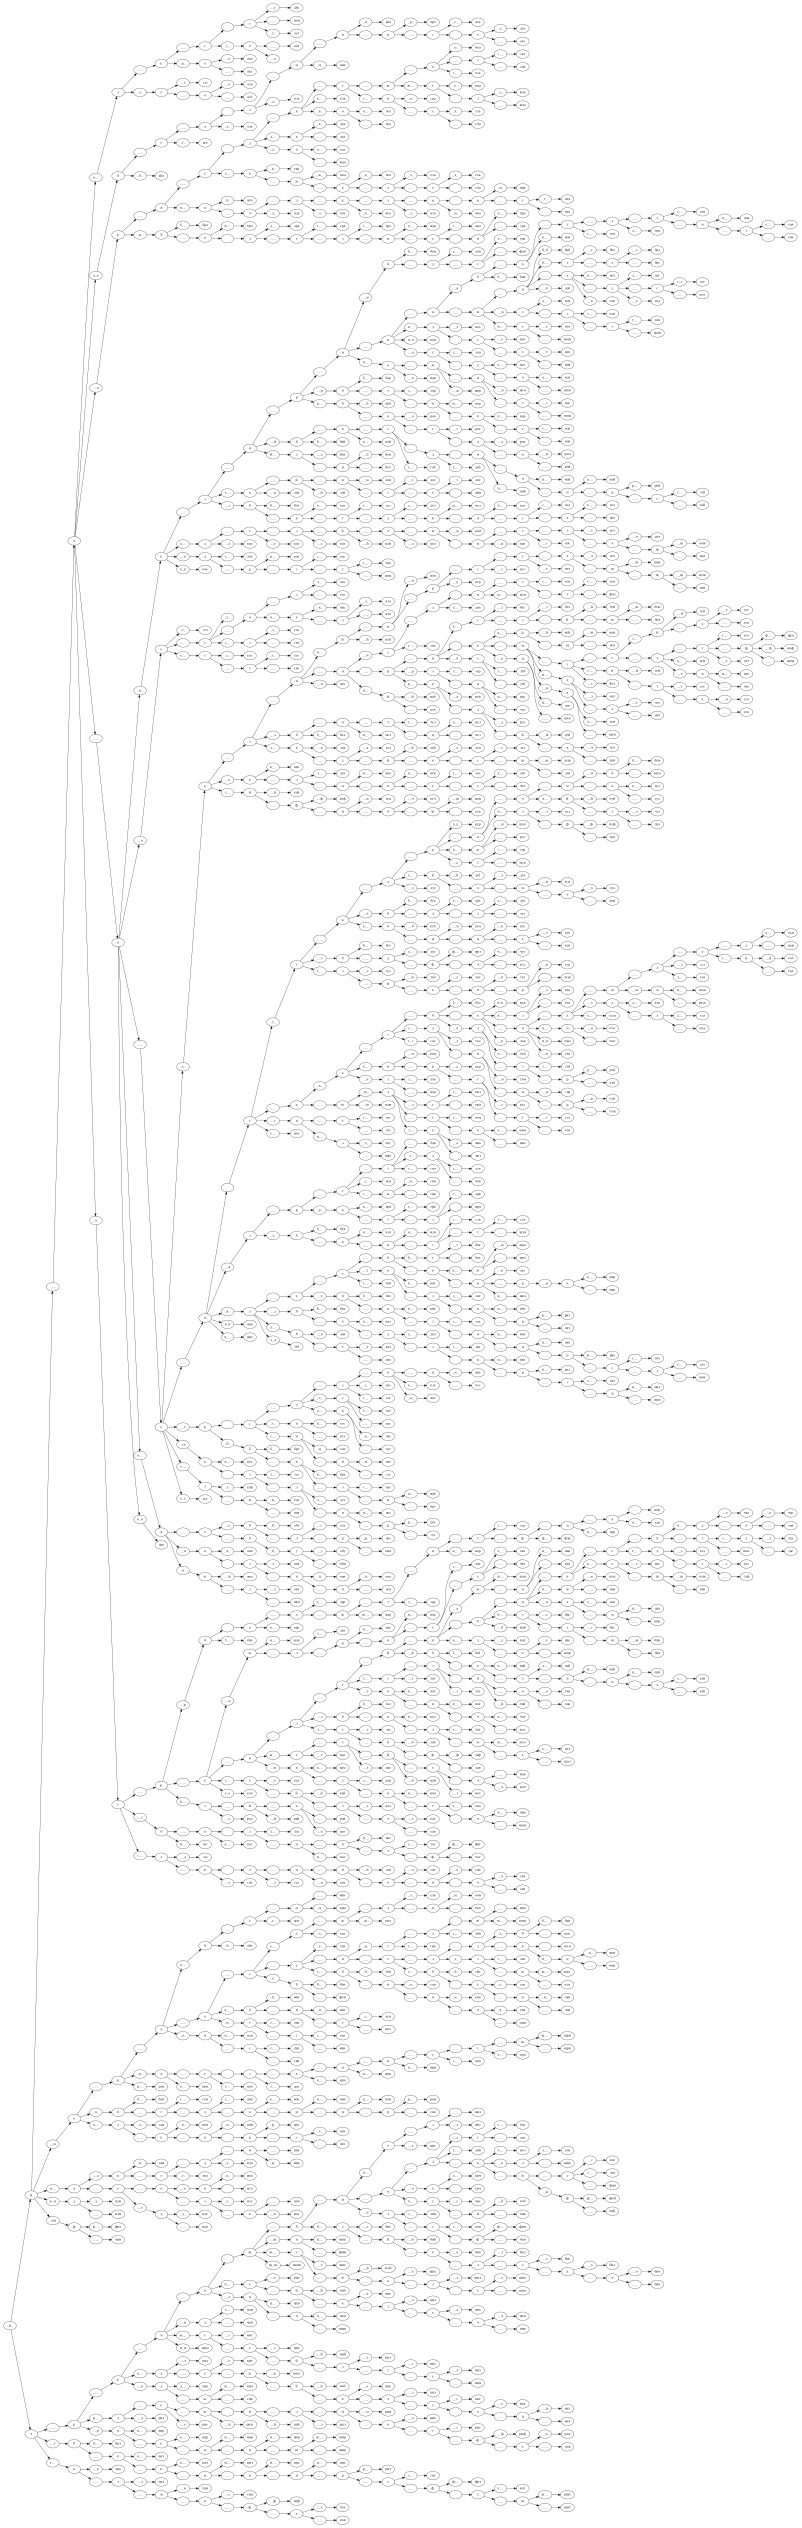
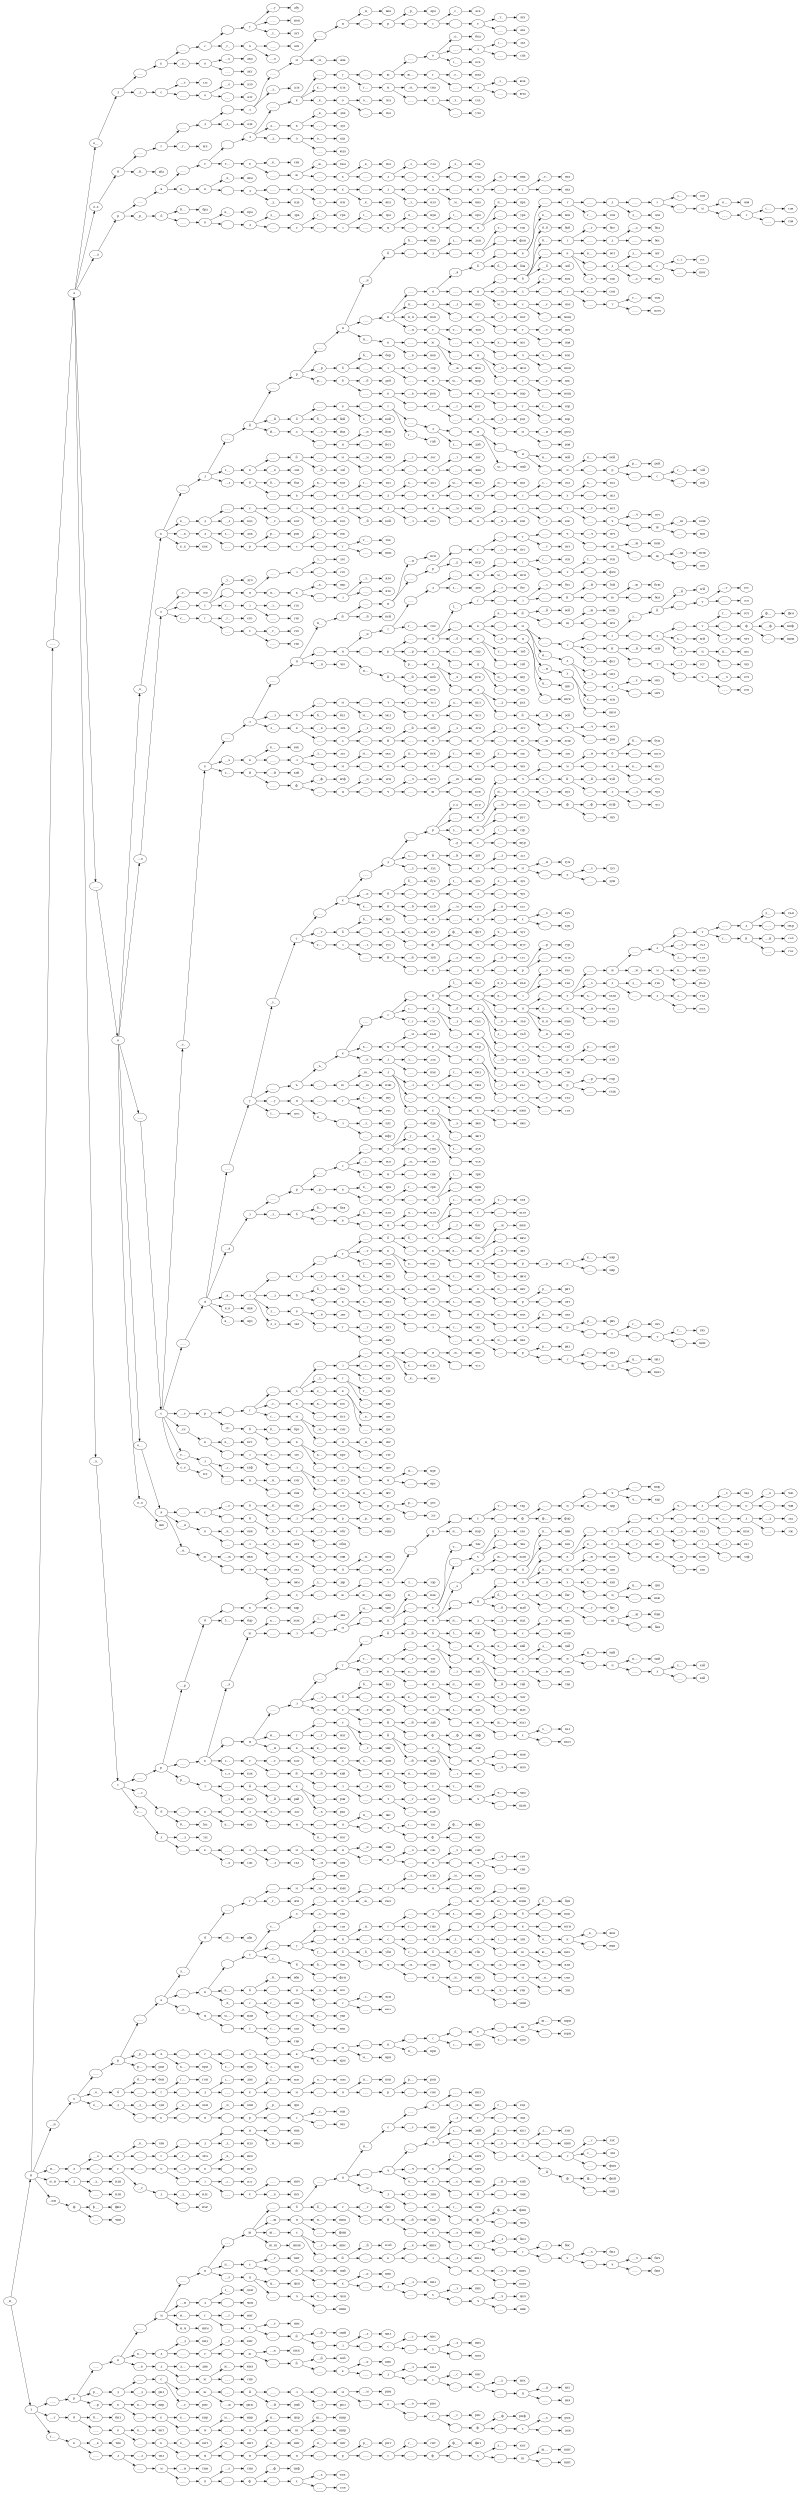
none -> (250, 580)
